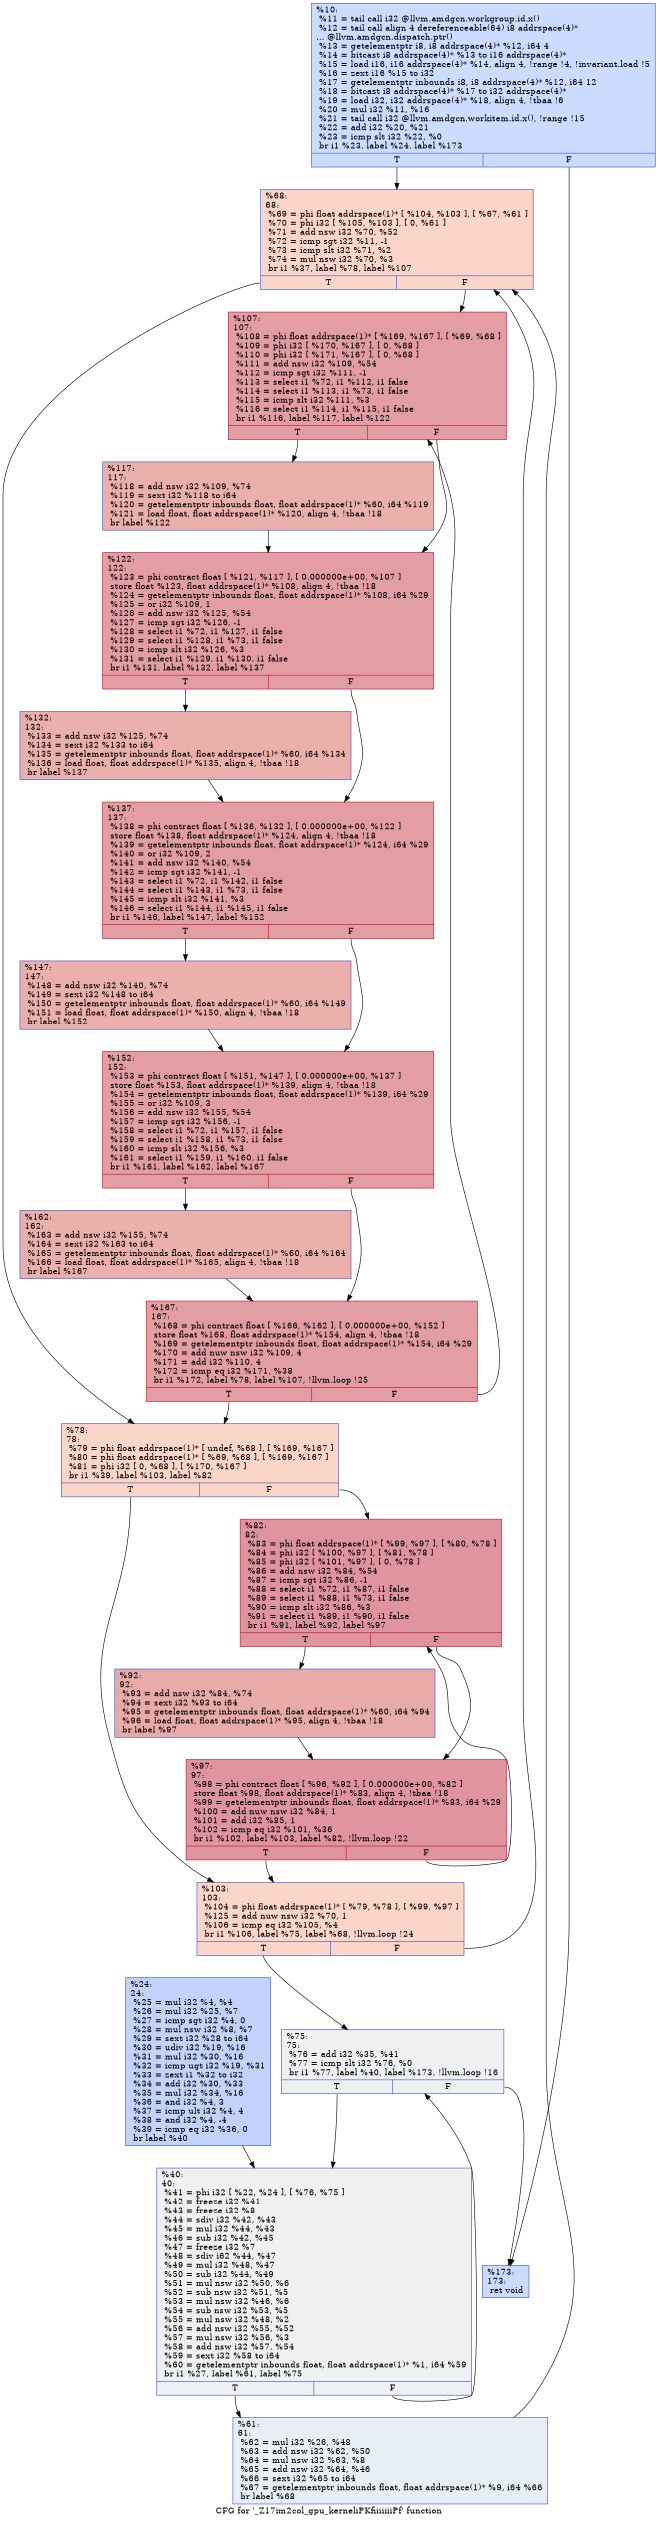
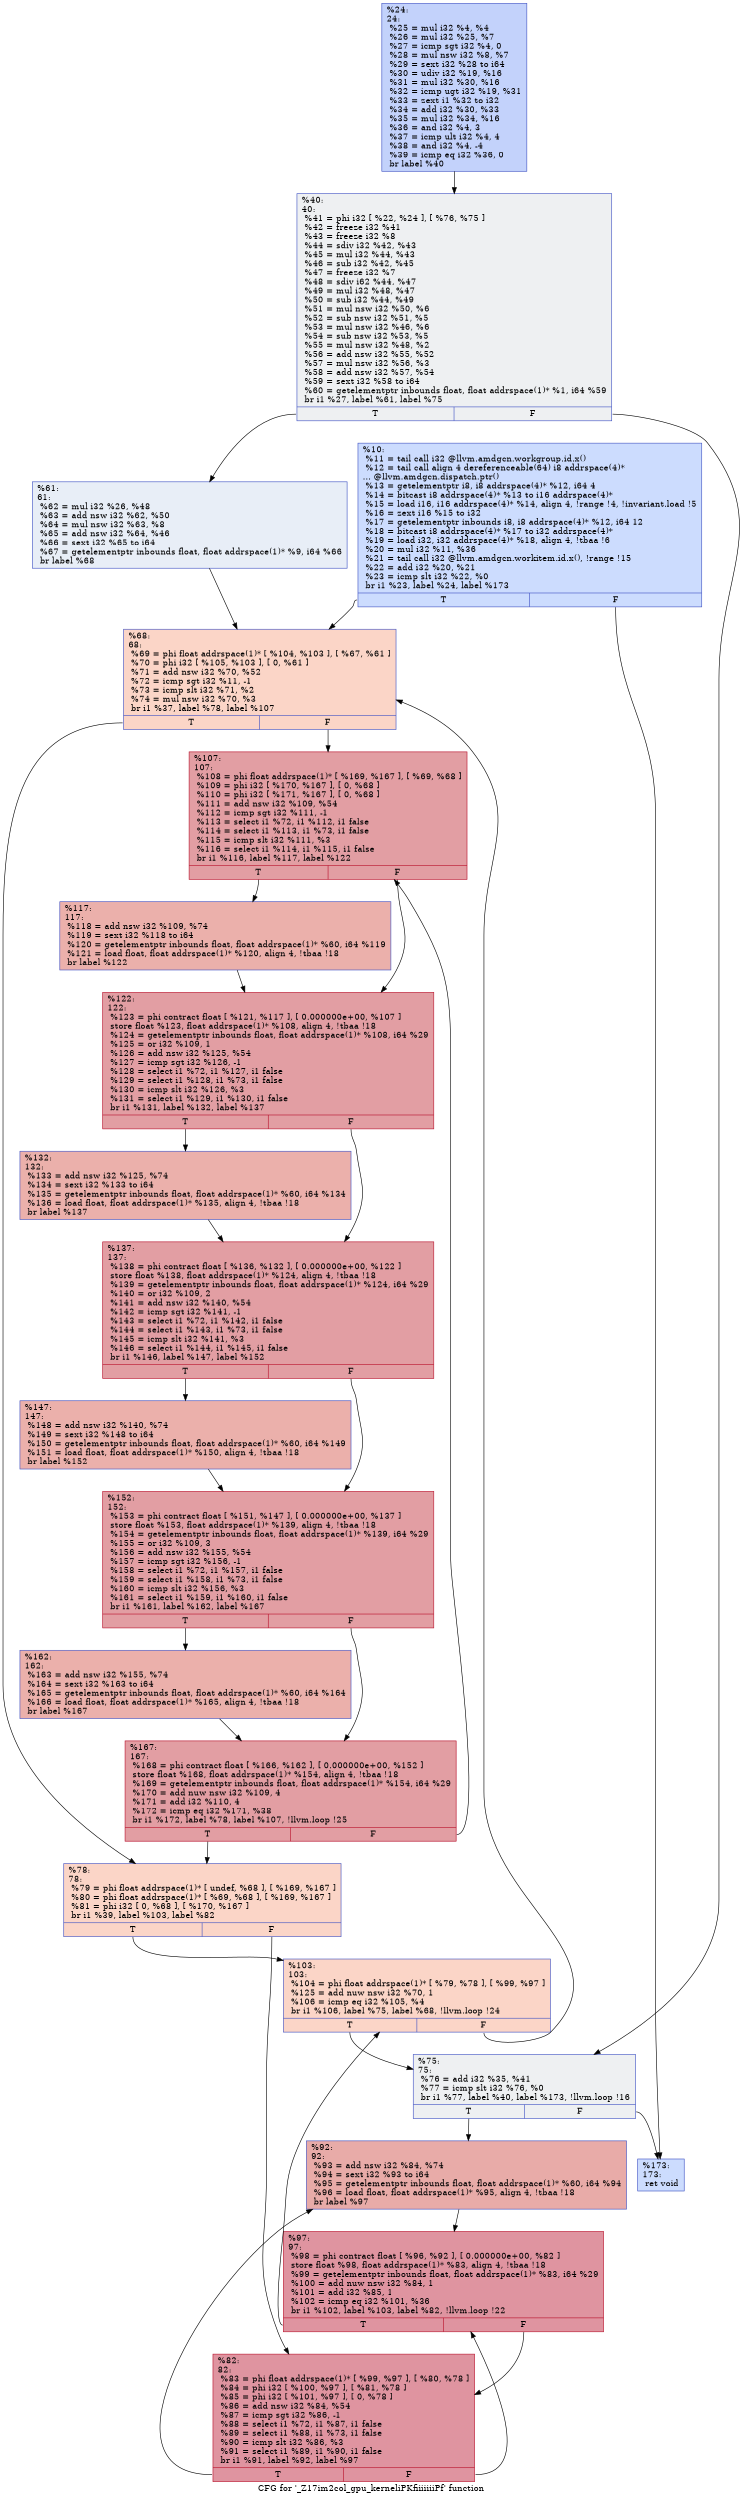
(373, 110) -> (420, 549)
(336, 2128) -> (469, 2127)
